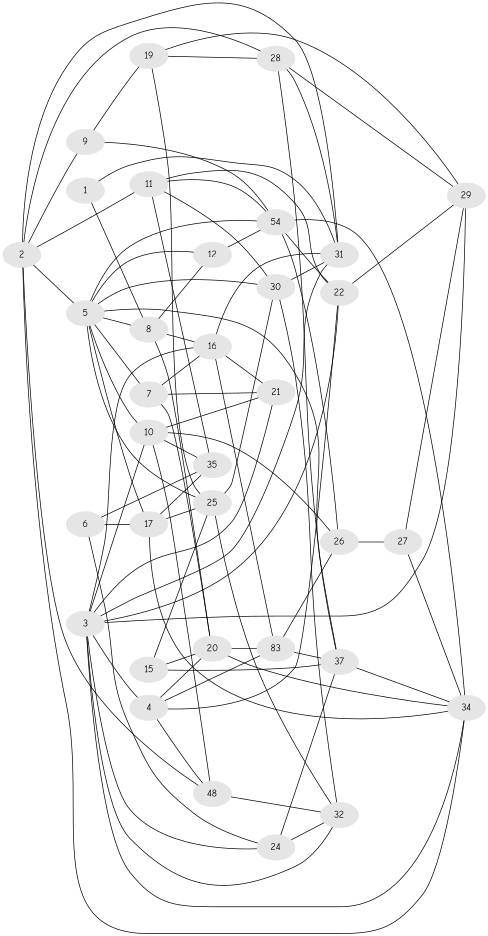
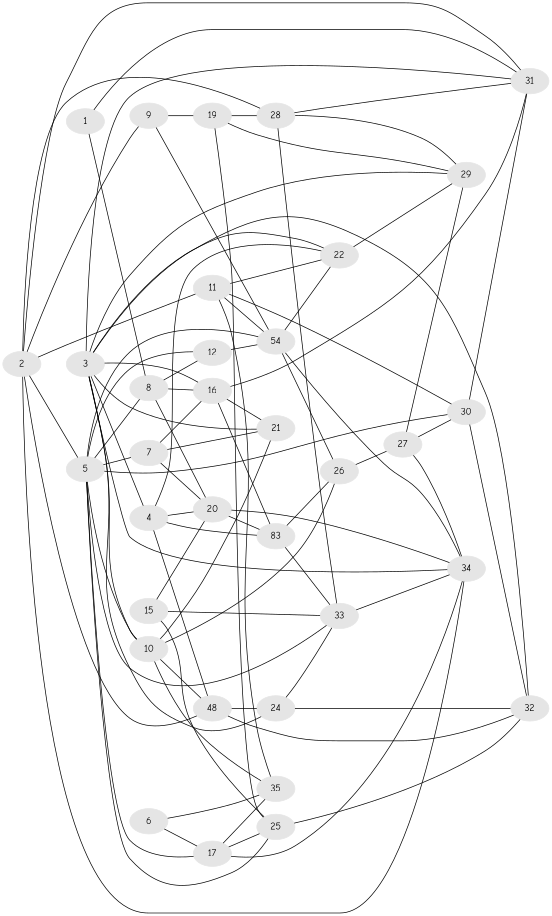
(249, 408) -> (435, 428)
(339, 662) -> (339, 616)
(127, 720) -> (248, 708)
